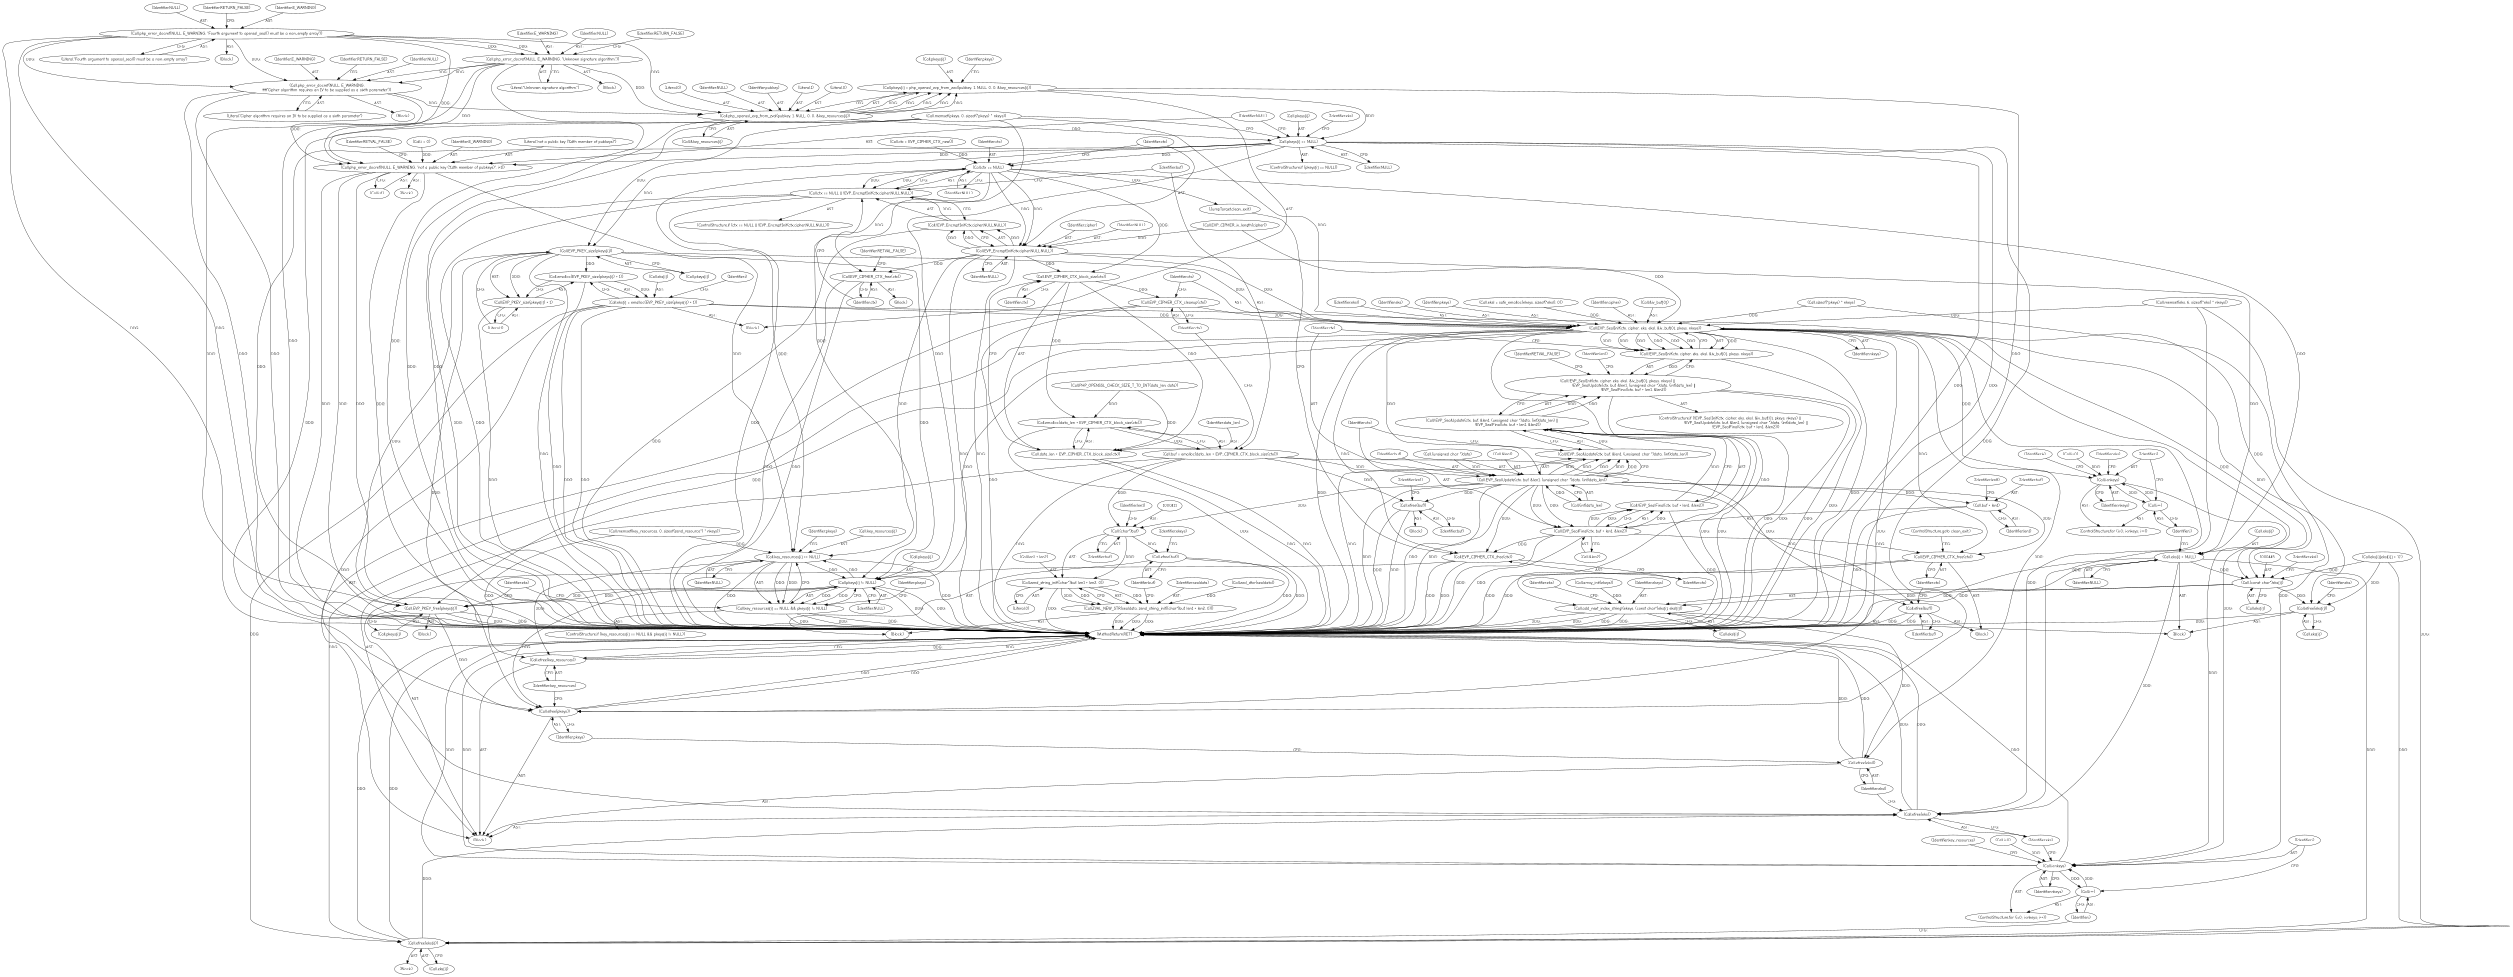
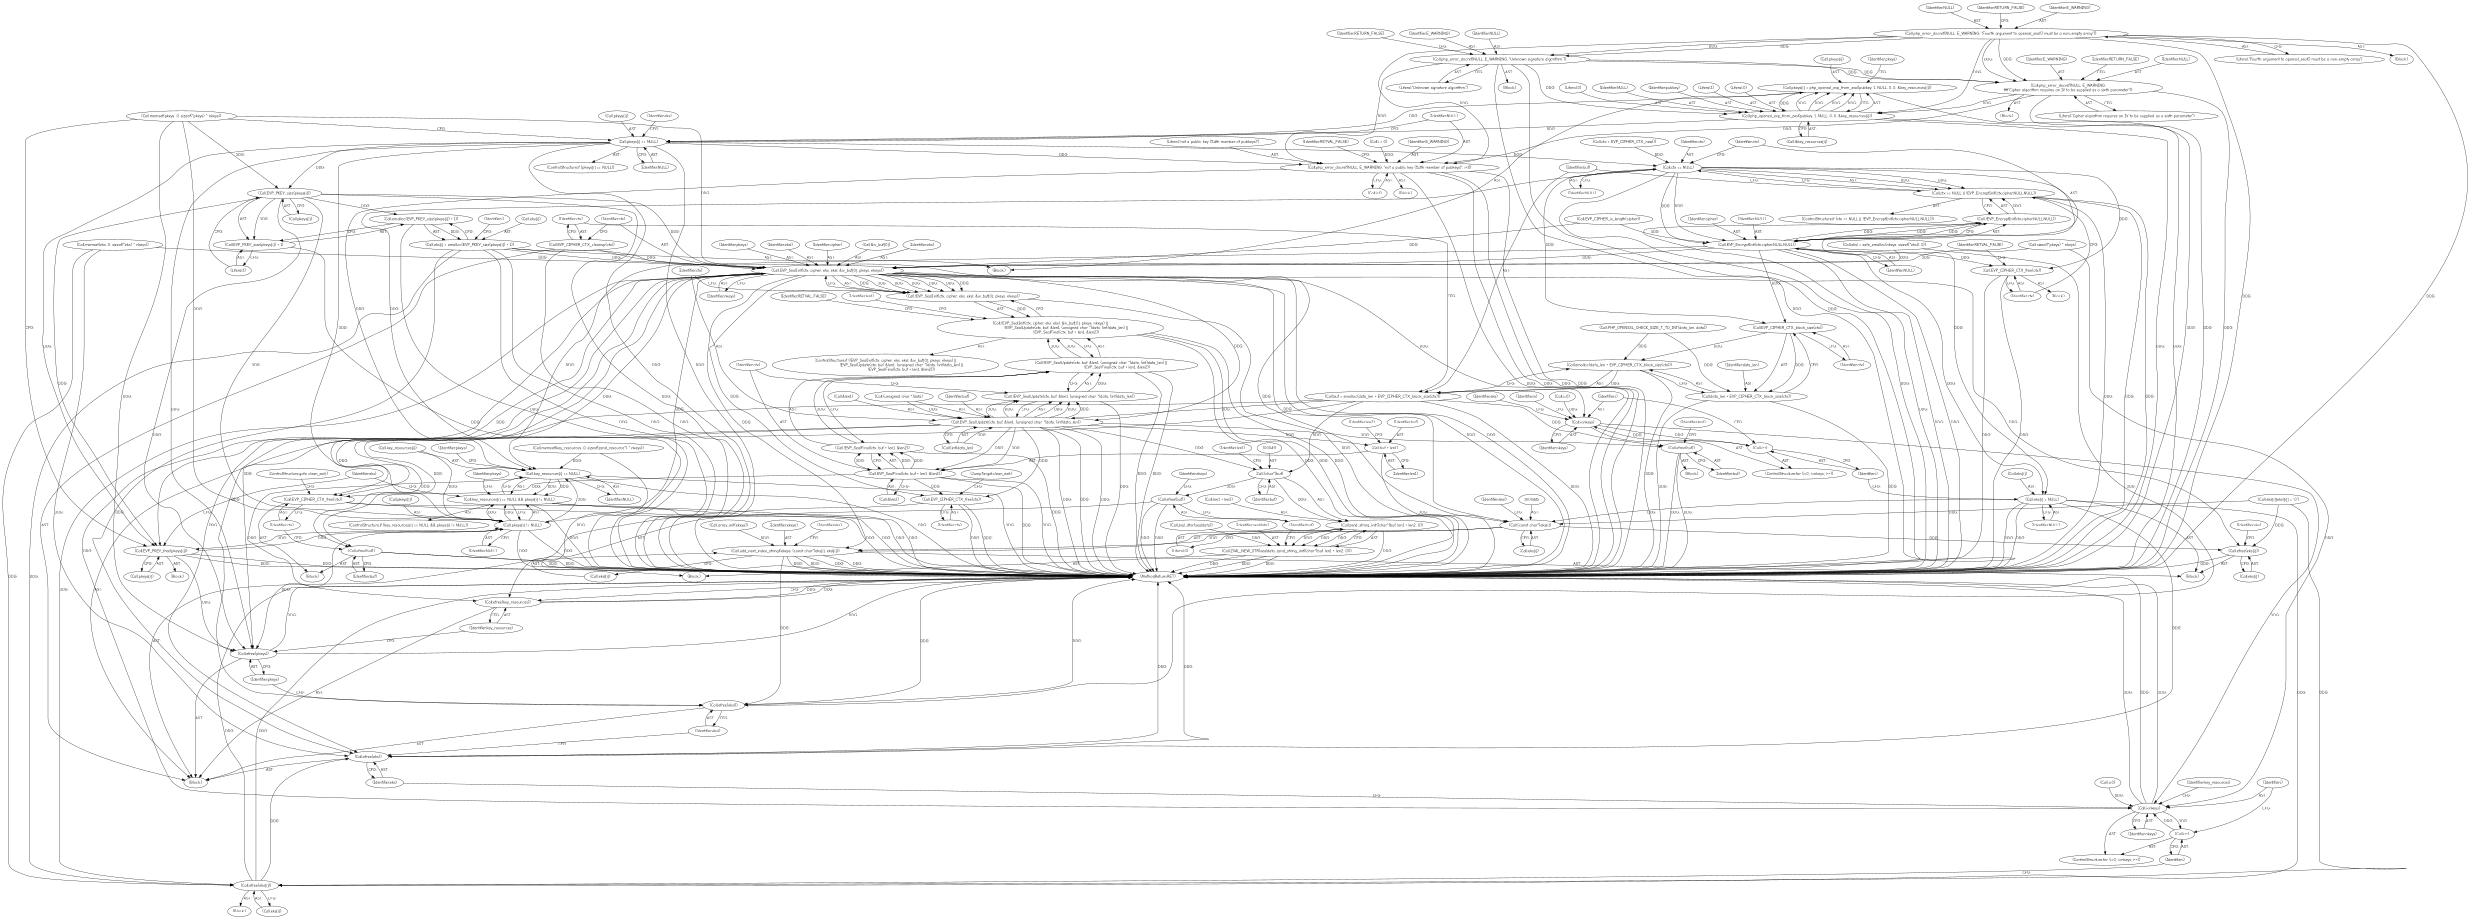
(1114, 180) -> (1926, 534)
(1126, 288) -> none
(2192, 303) -> (113, 245)
(212, 354) -> (30, 328)
(1987, 480) -> (1362, 422)
(824, 570) -> (443, 499)
none -> (1709, 593)
